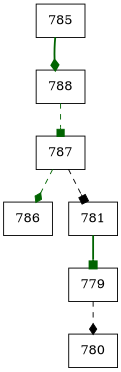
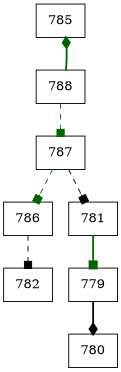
(55, 48) -> (67, 59)
(46, 182) -> (46, 182)
none -> (28, 285)
(93, 312) -> (93, 312)
